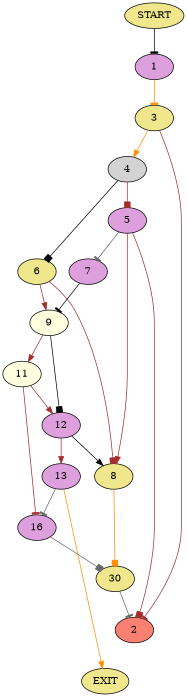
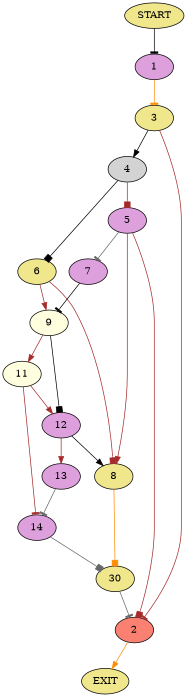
(143, 140) -> (143, 140)
(37, 528) -> (37, 528)
(82, 575) -> (122, 652)
